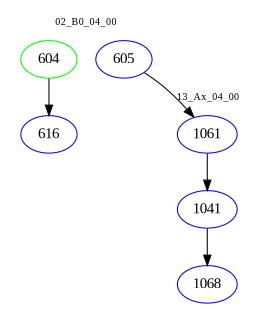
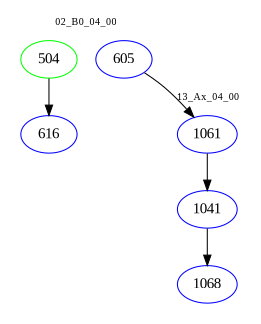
(49, 59) -> (49, 59)
